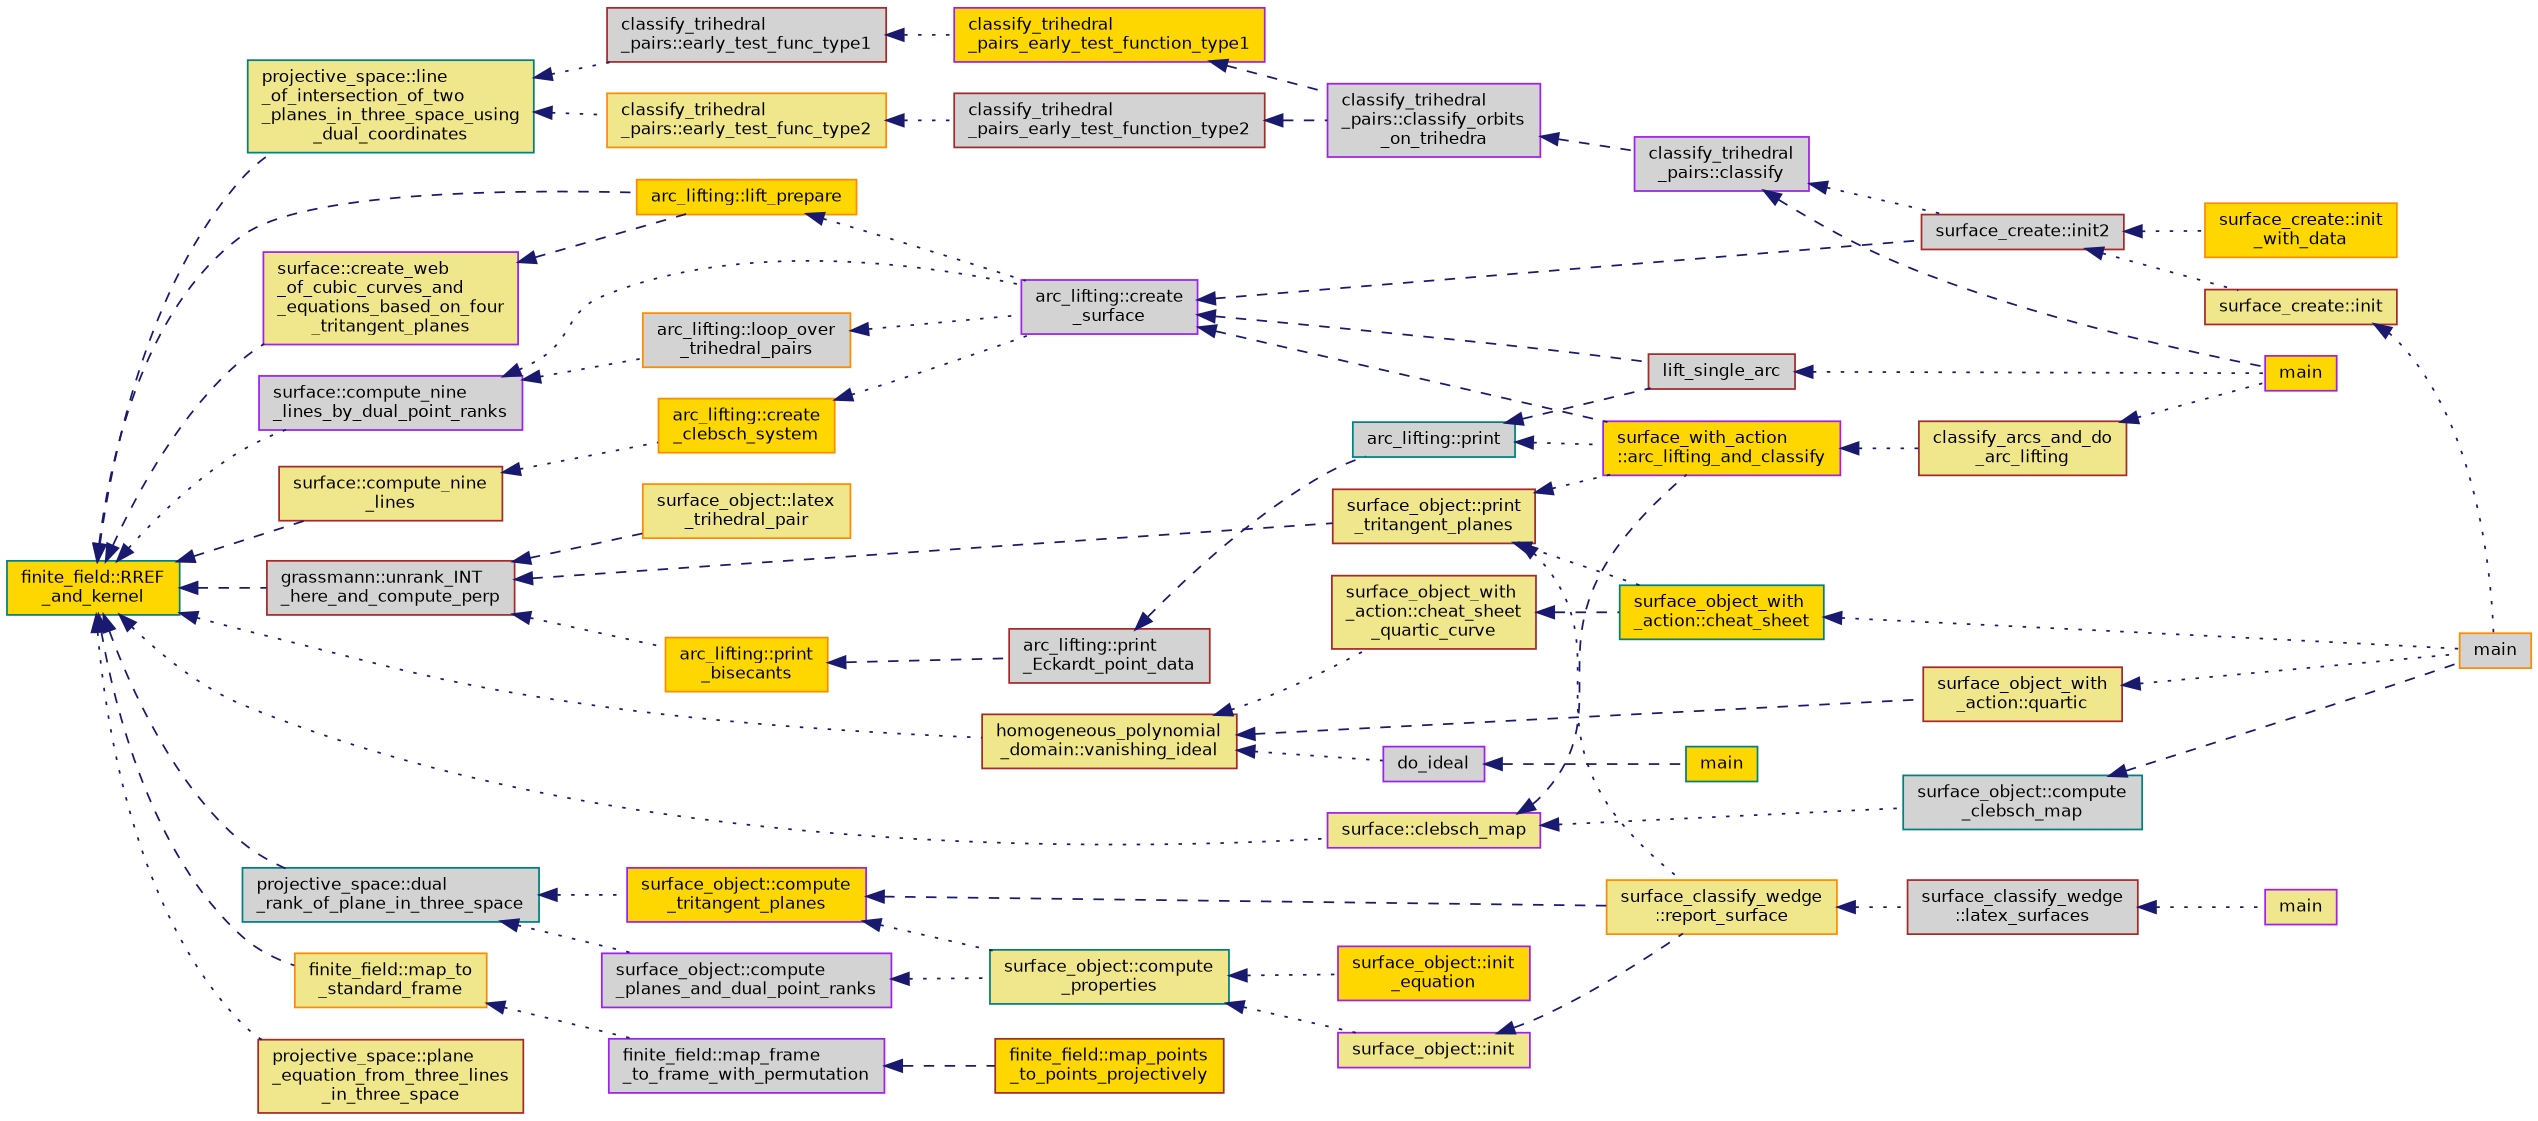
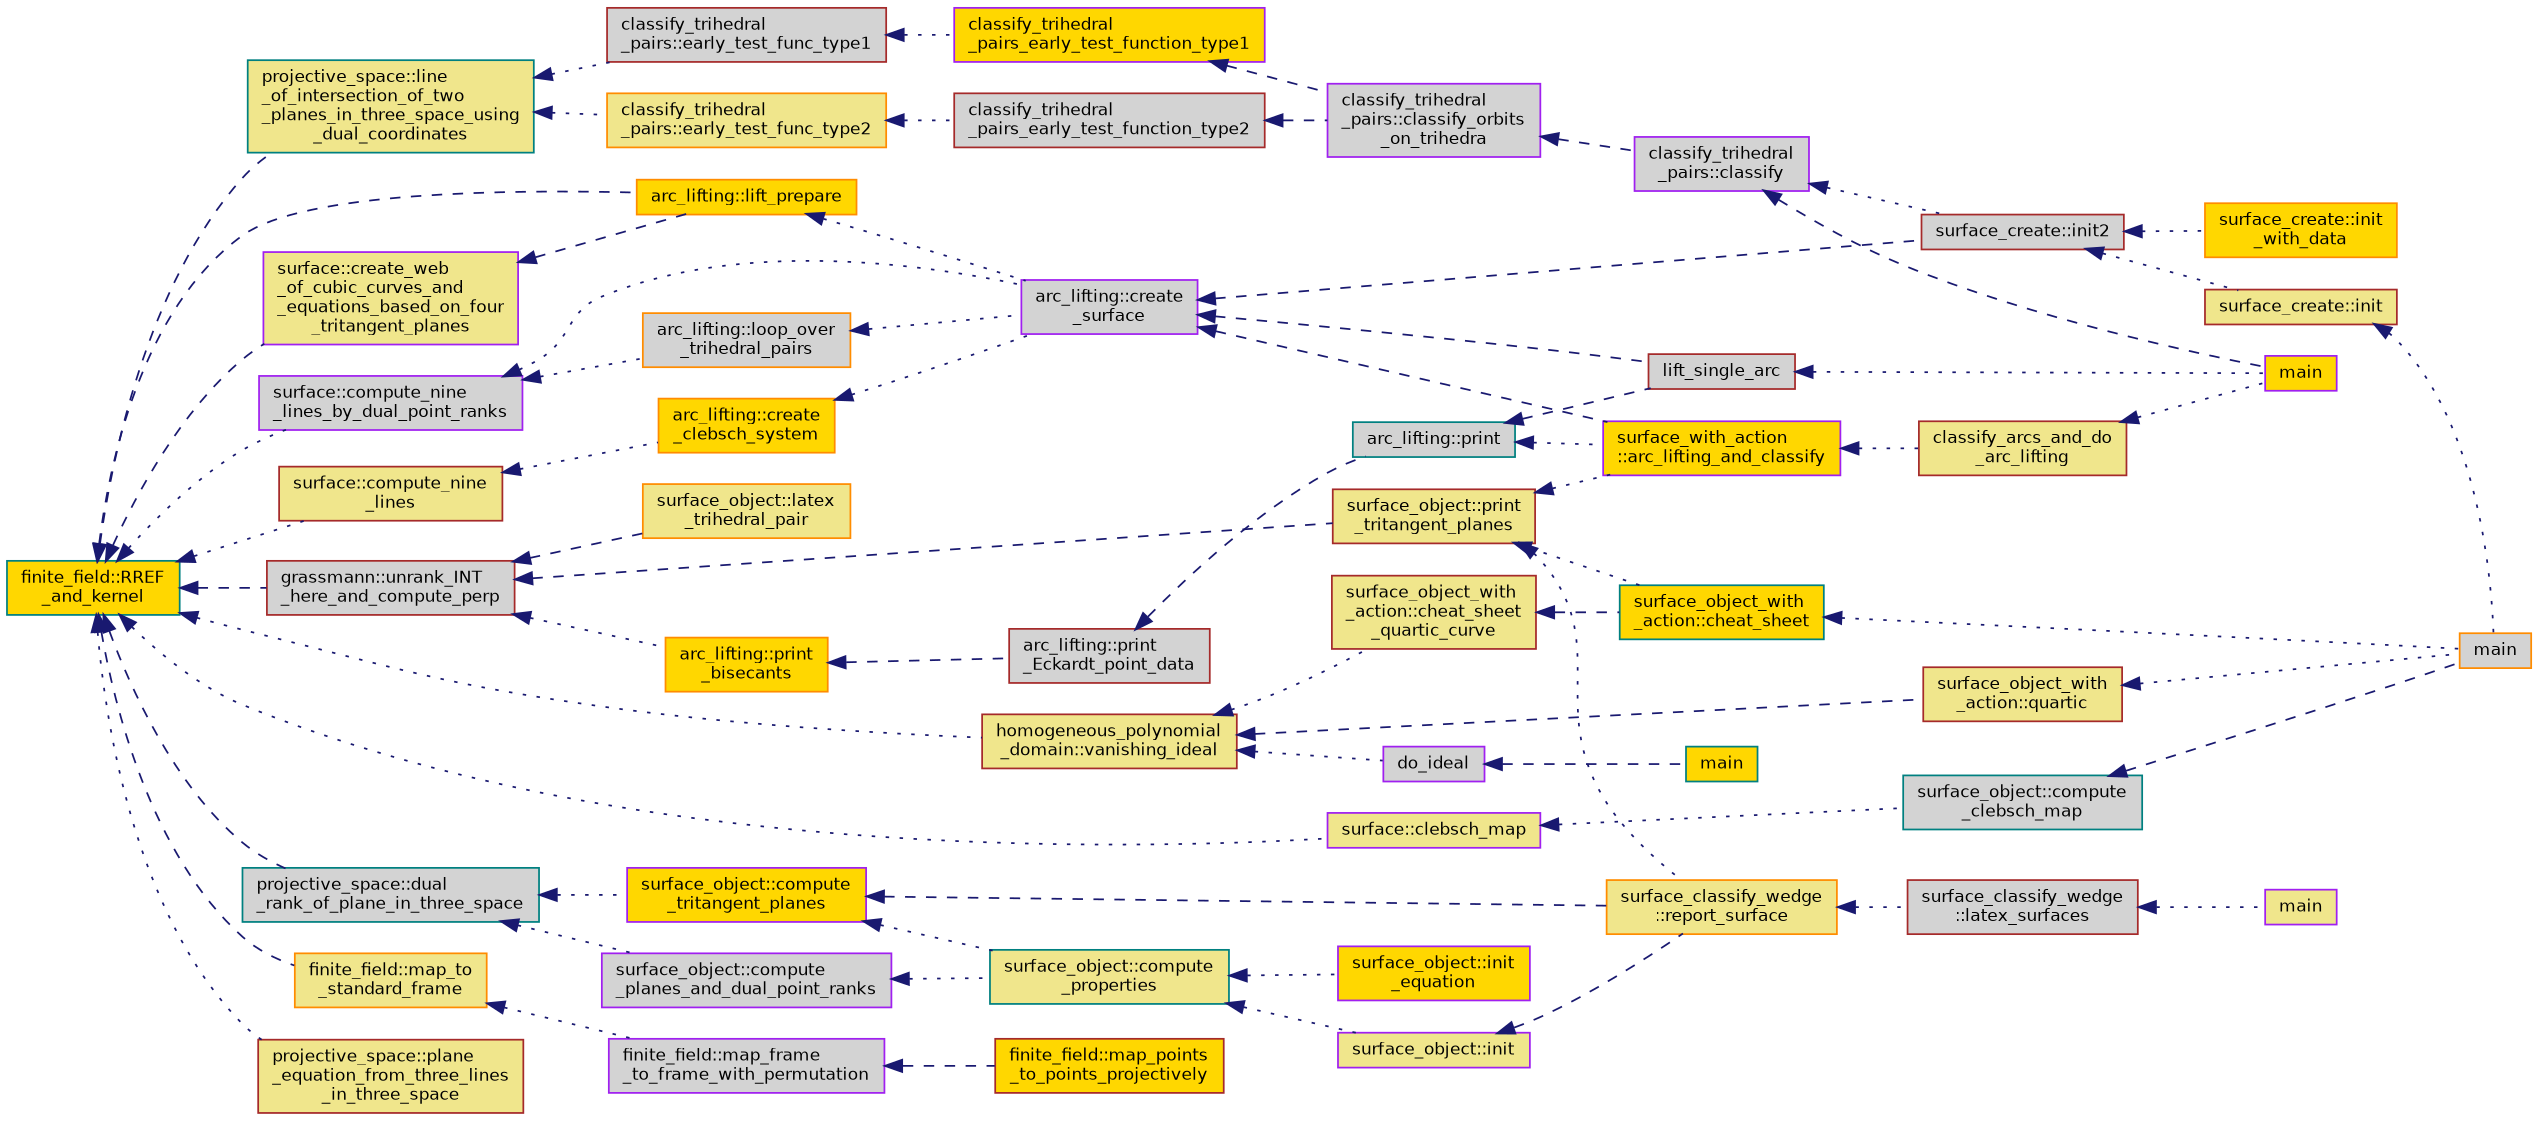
(251, 538) -> (251, 538)
(1589, 601) -> none
